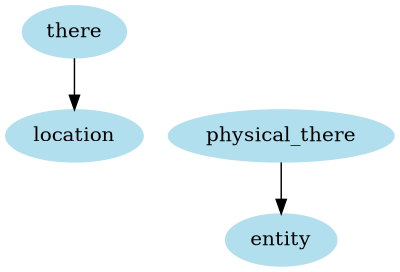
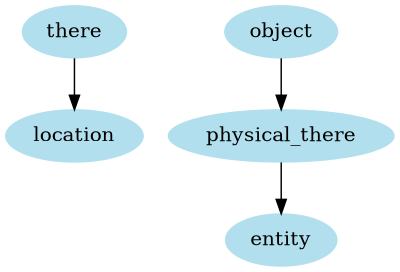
none -> (281, 32)
